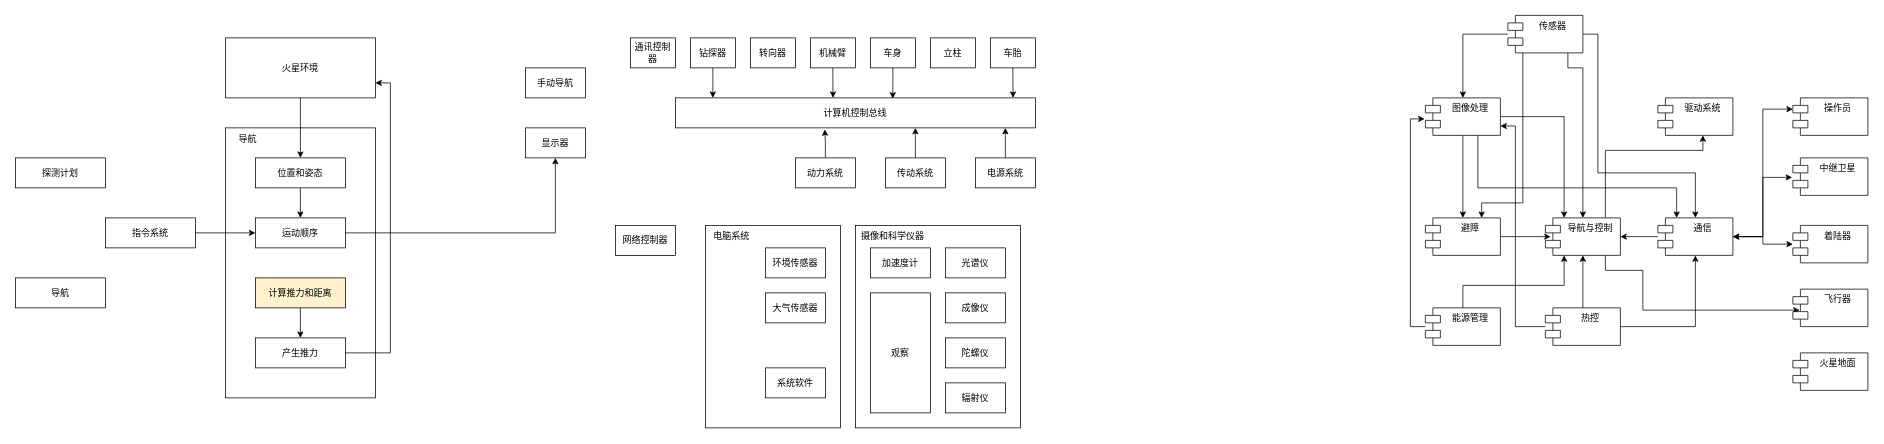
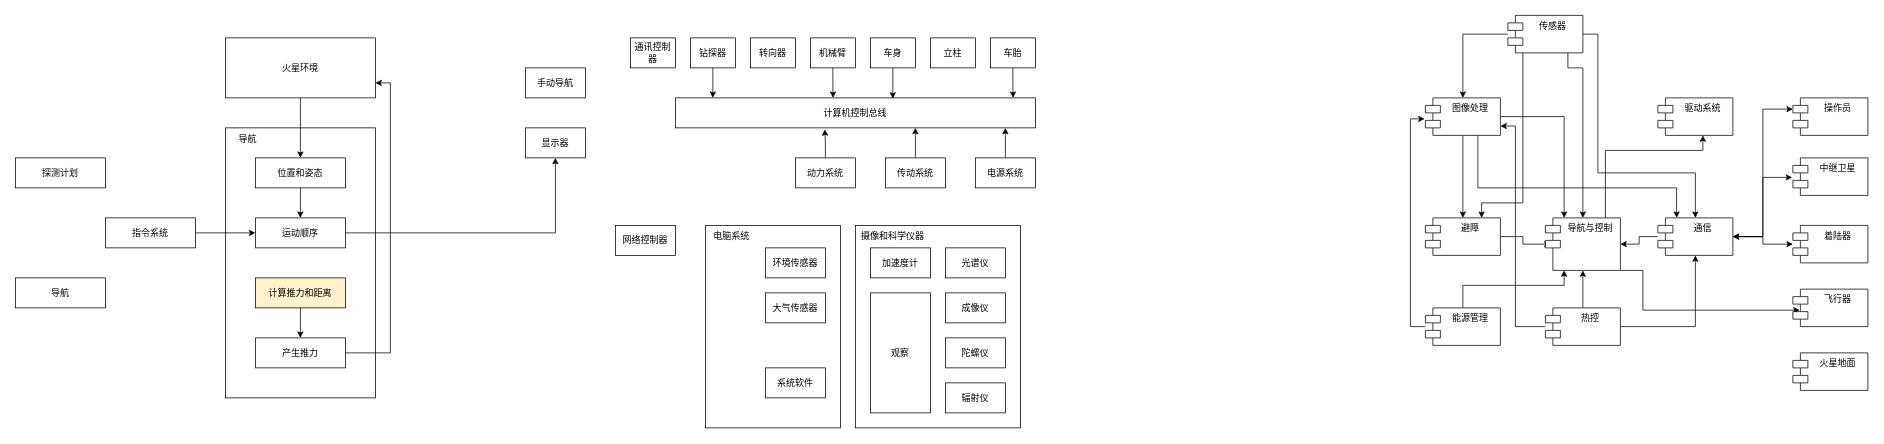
(1583, 237) -> (1583, 244)
